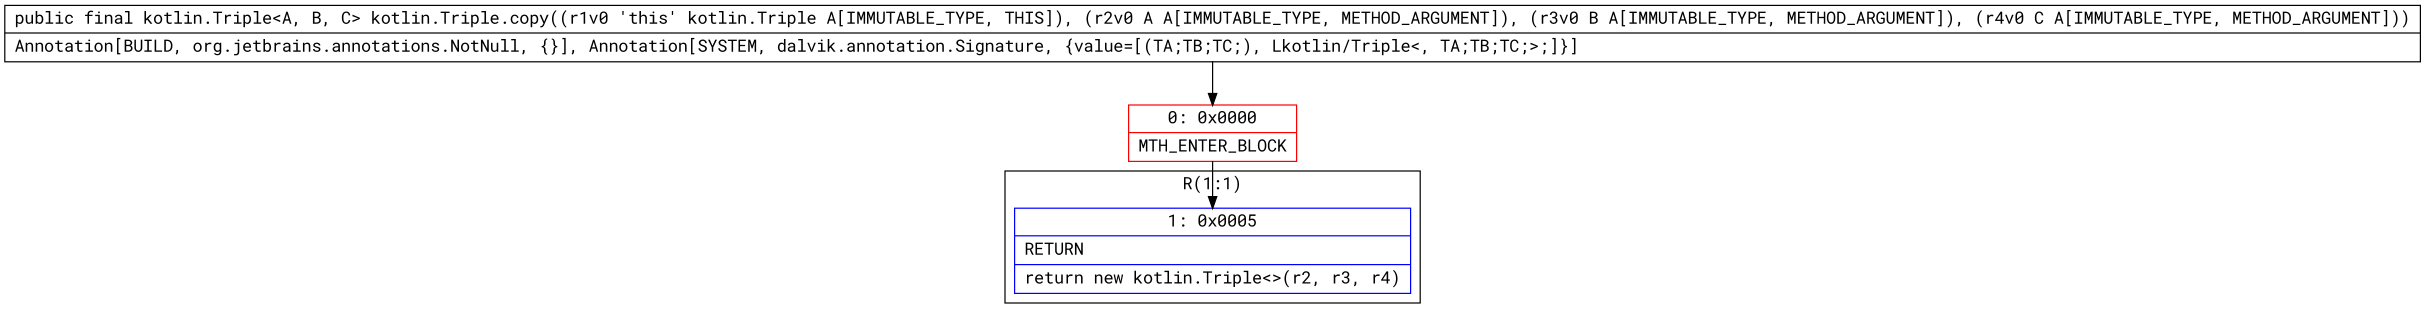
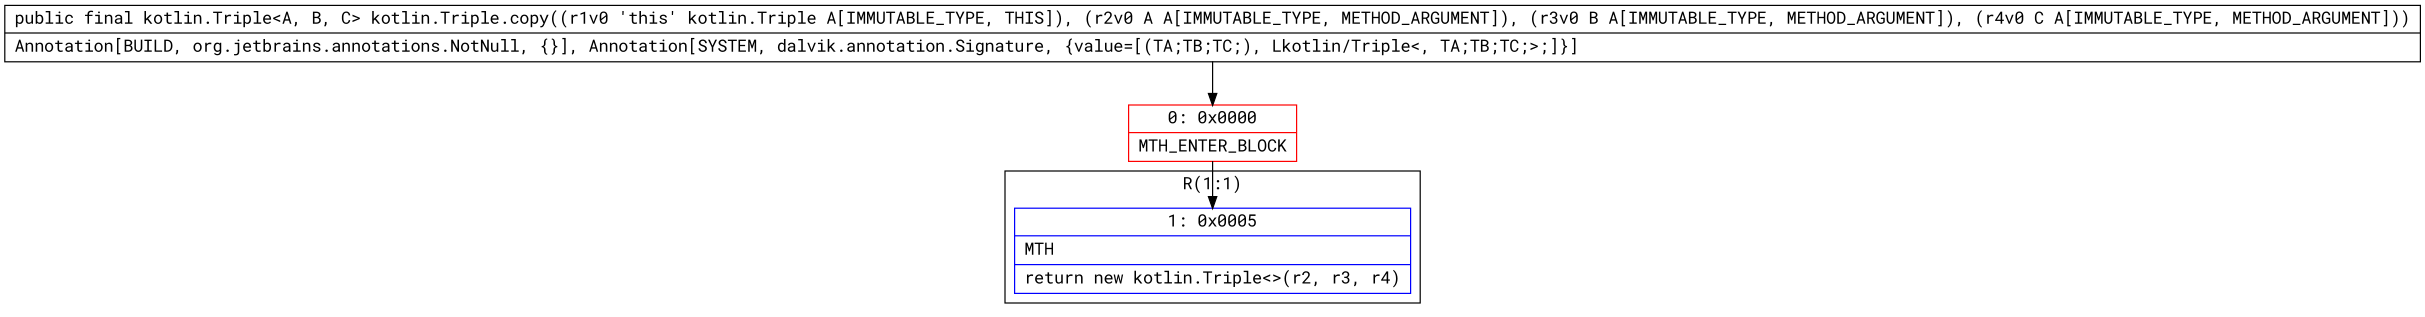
(1054, 250) -> (1039, 250)
